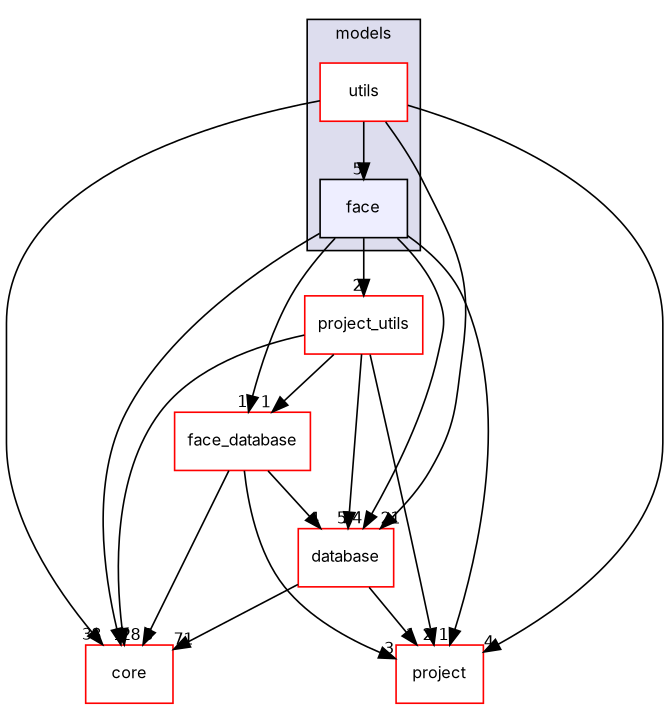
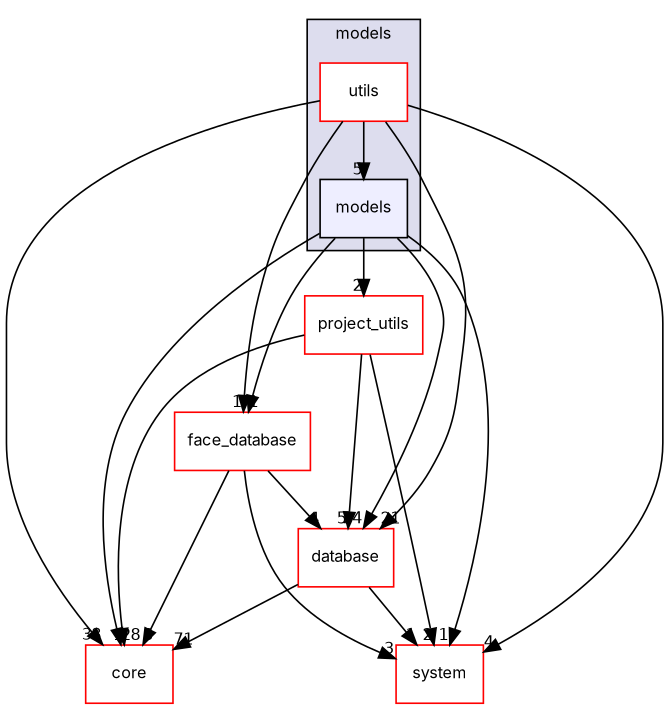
(364, 209) -> (364, 209)
(309, 378) -> (272, 251)
(440, 674) -> (440, 674)
